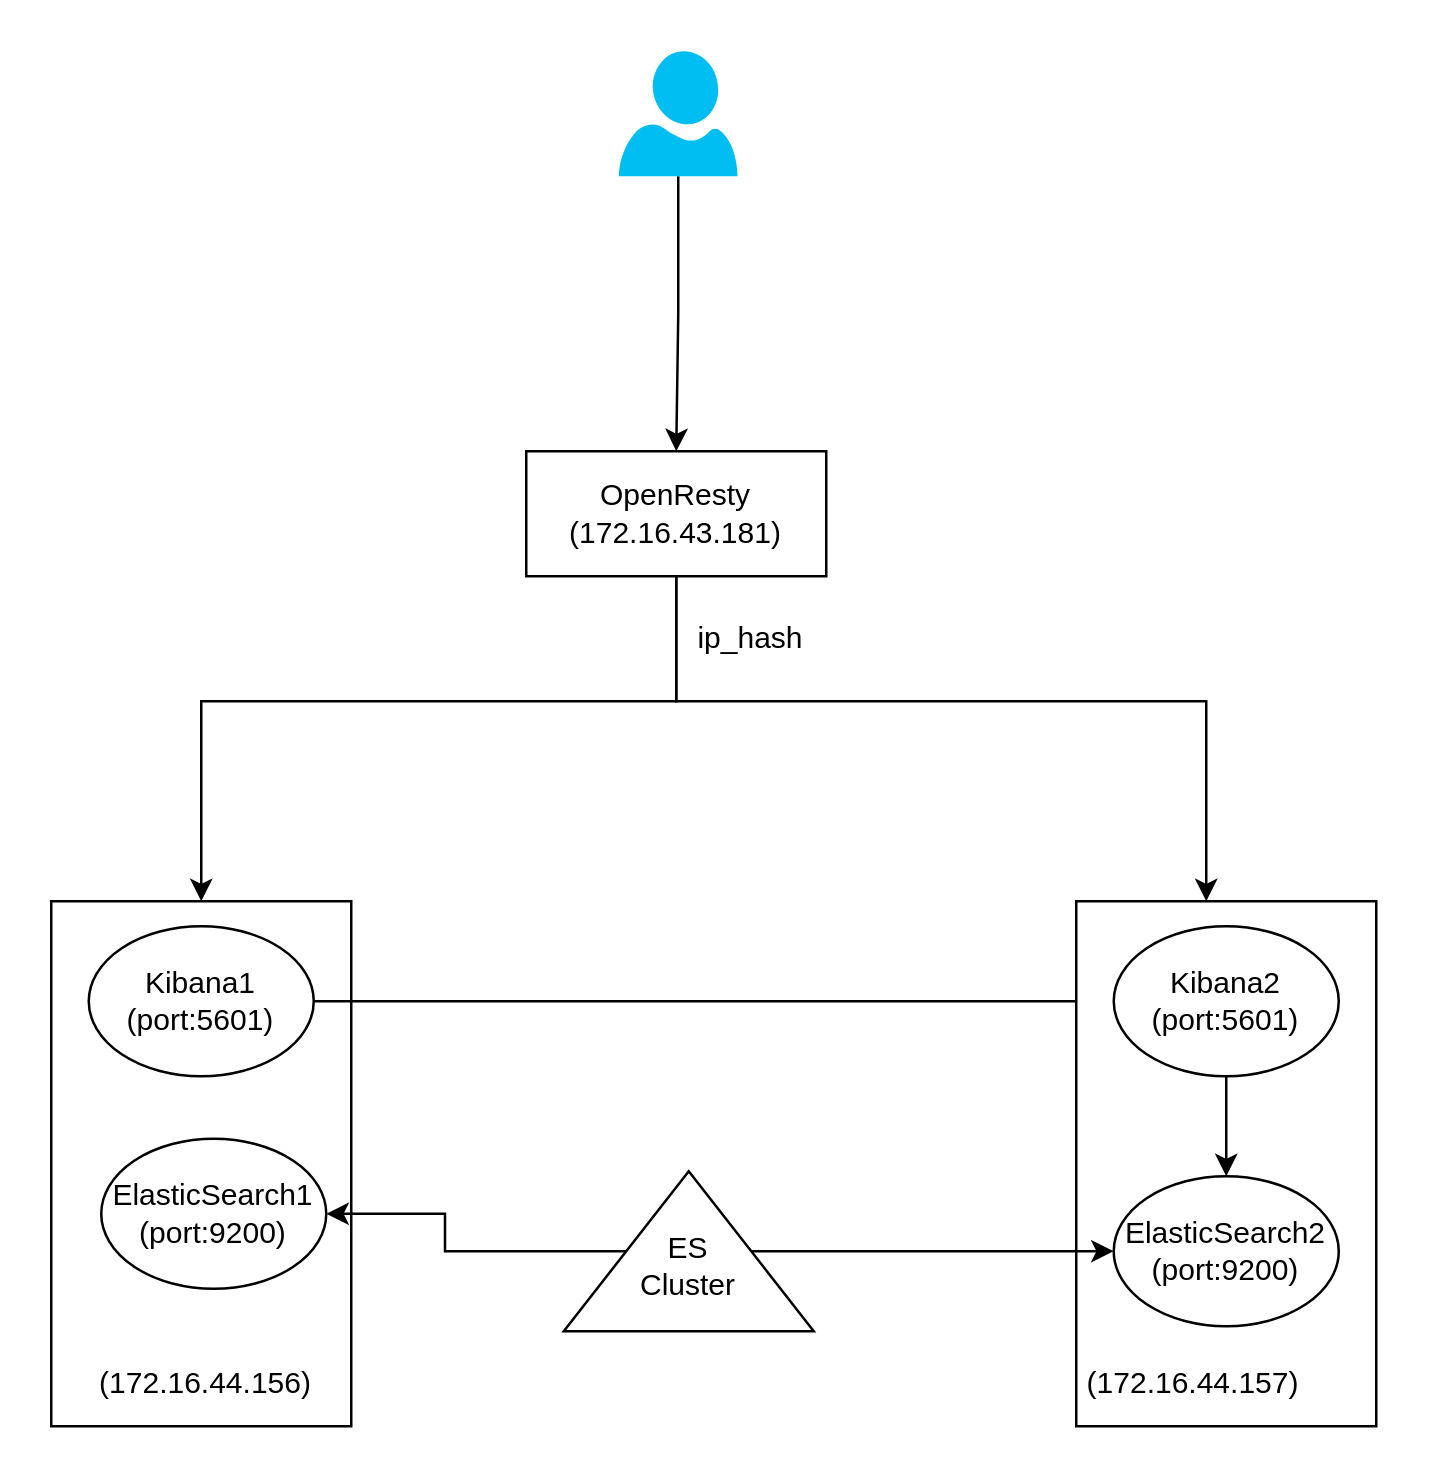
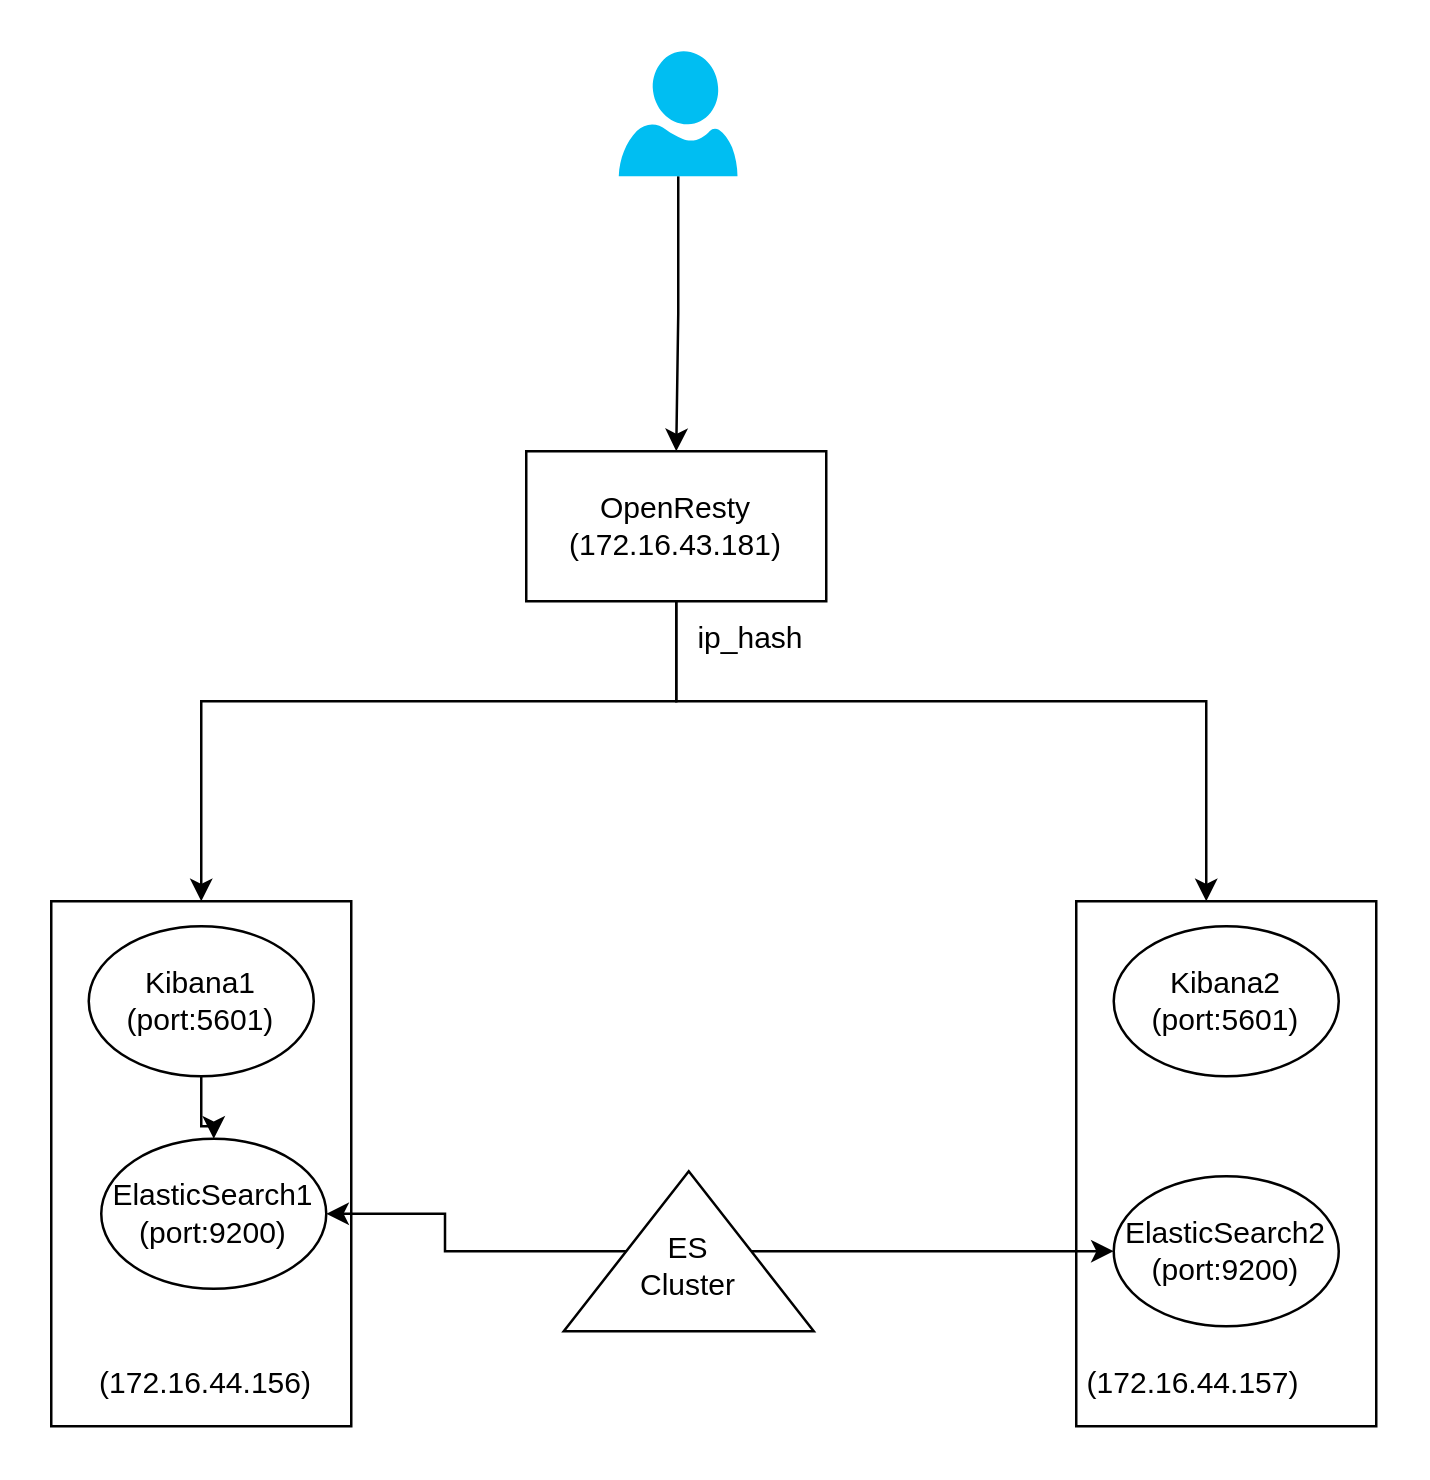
(676, 514) -> (676, 526)
(695, 1001) -> (201, 1108)
(1226, 1118) -> none
